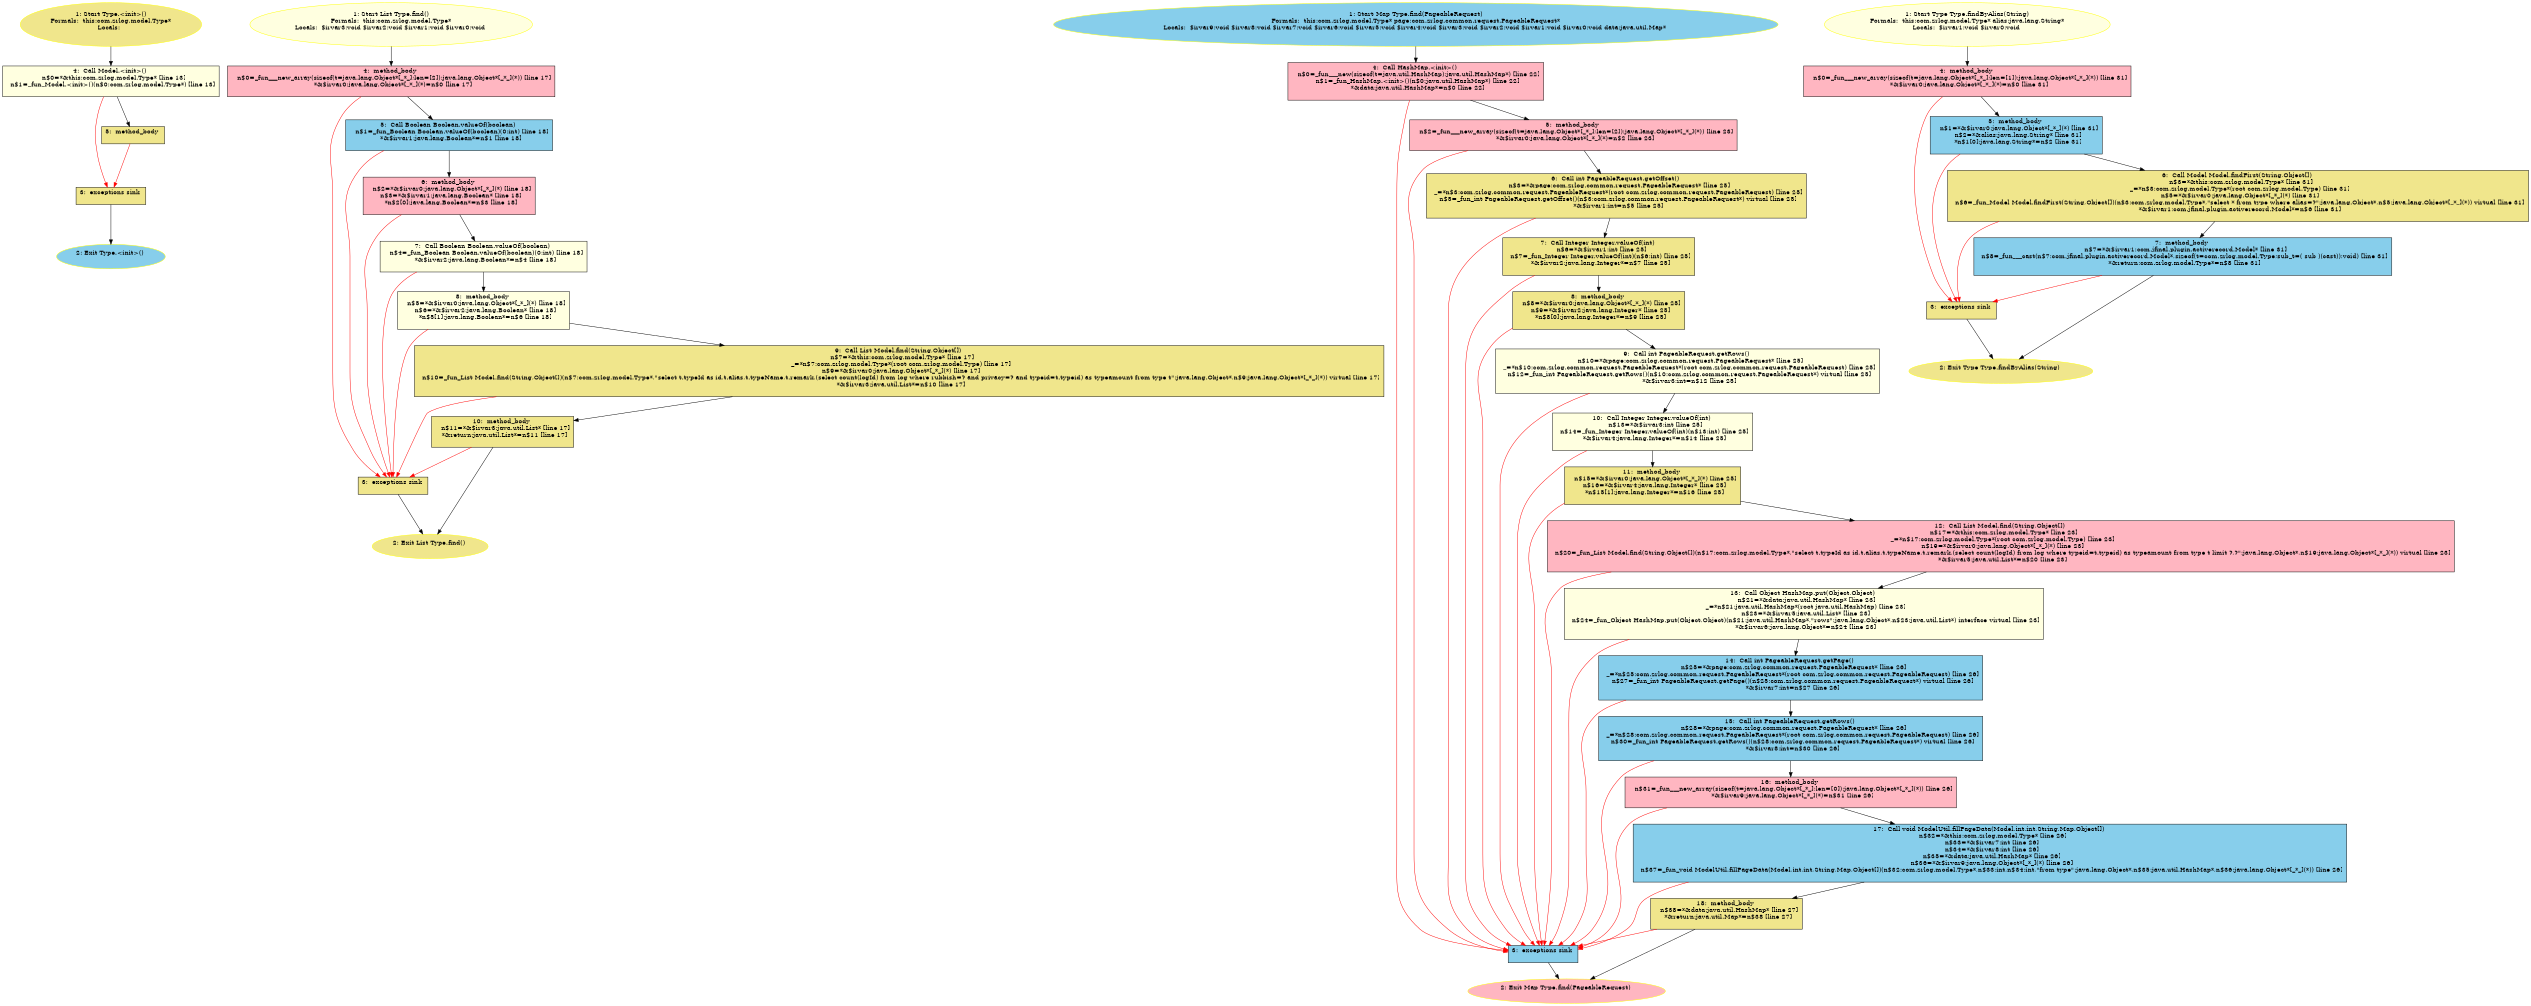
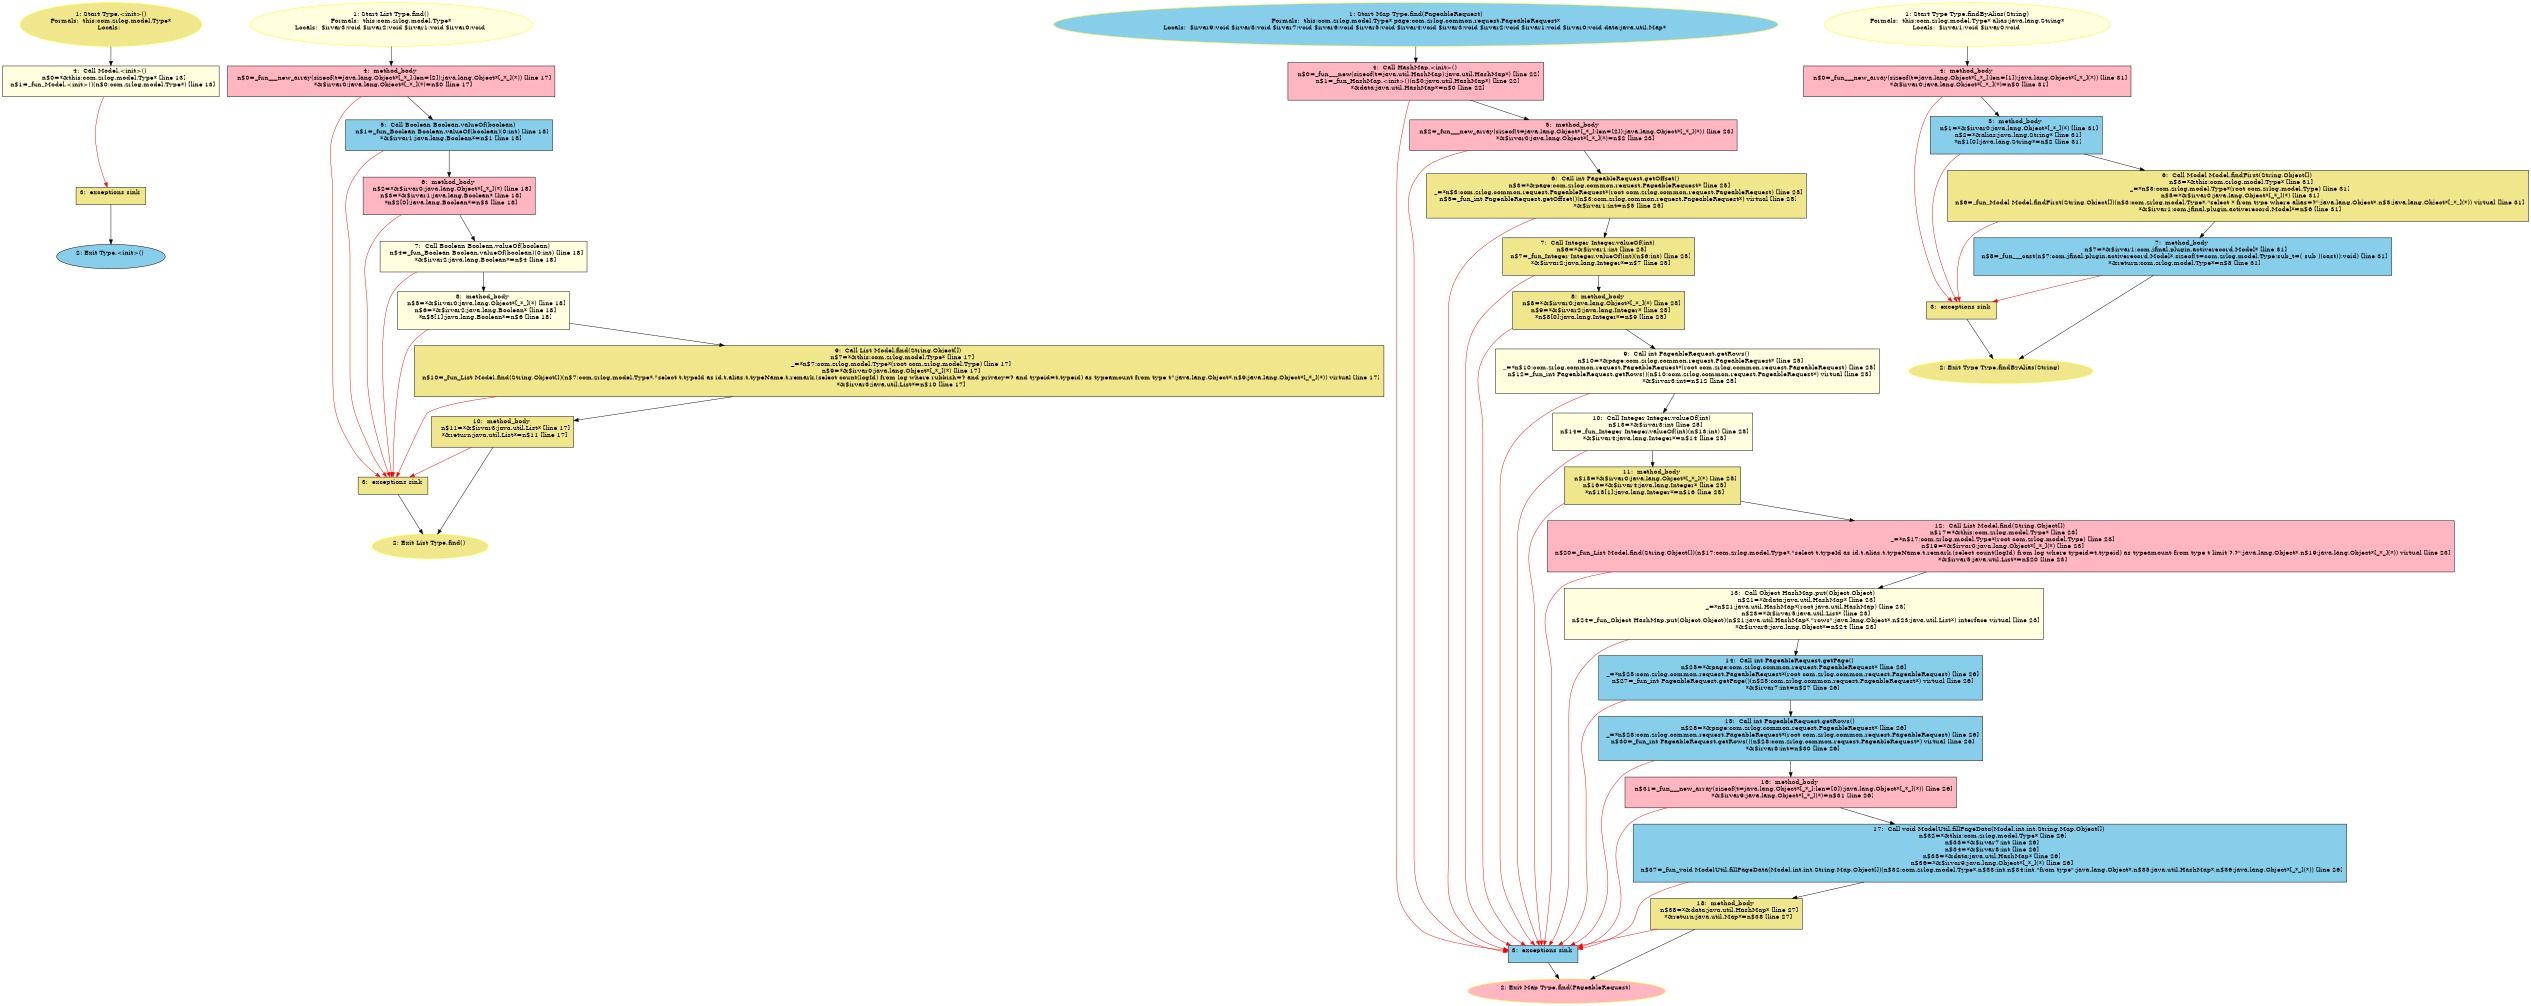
(133, 135) -> none
(111, 257) -> (111, 257)
